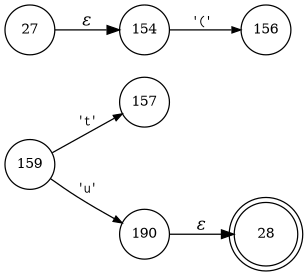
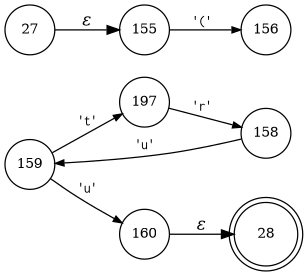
(145, 30) -> (145, 30)
(145, 102) -> (145, 102)
none -> (266, 133)
(145, 234) -> (145, 234)
